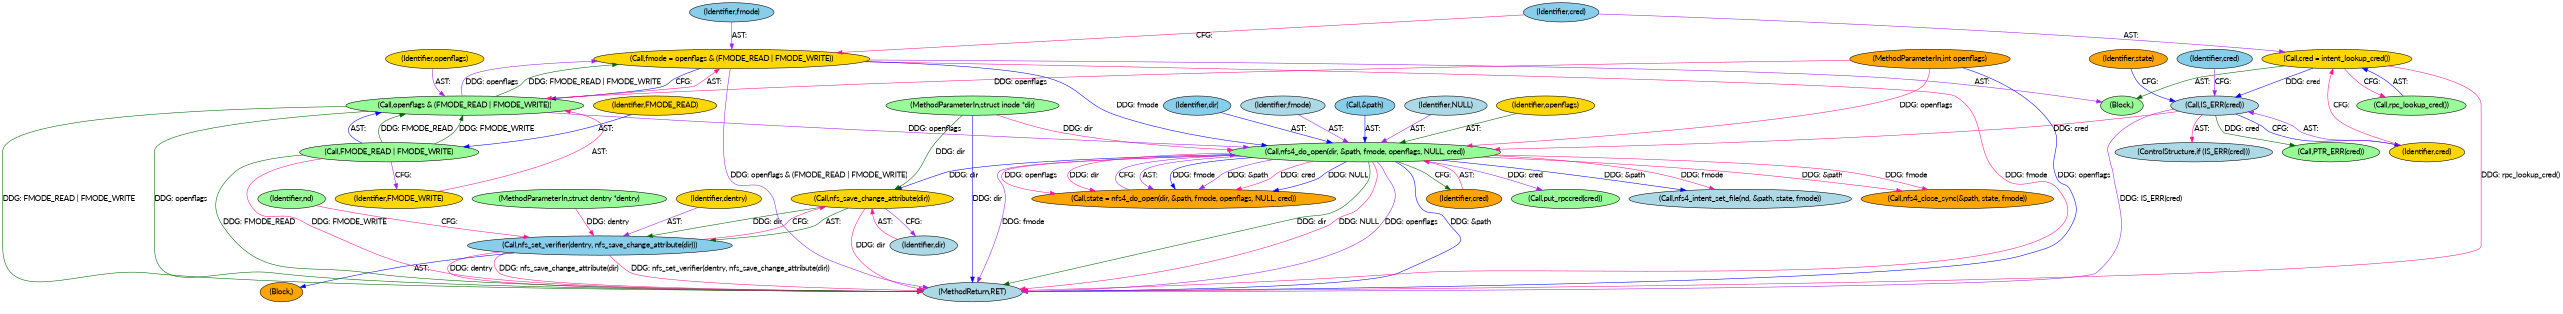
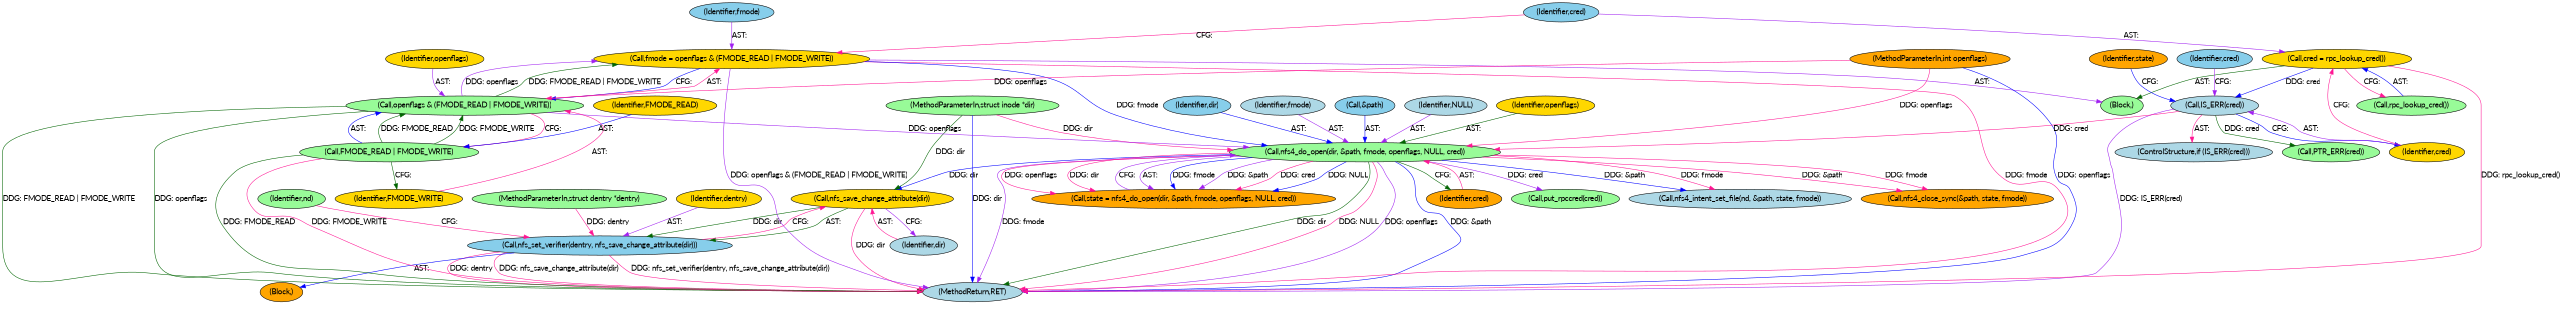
(2337, 59) -> (2337, 59)
none -> (539, 134)
(393, 173) -> (393, 173)
